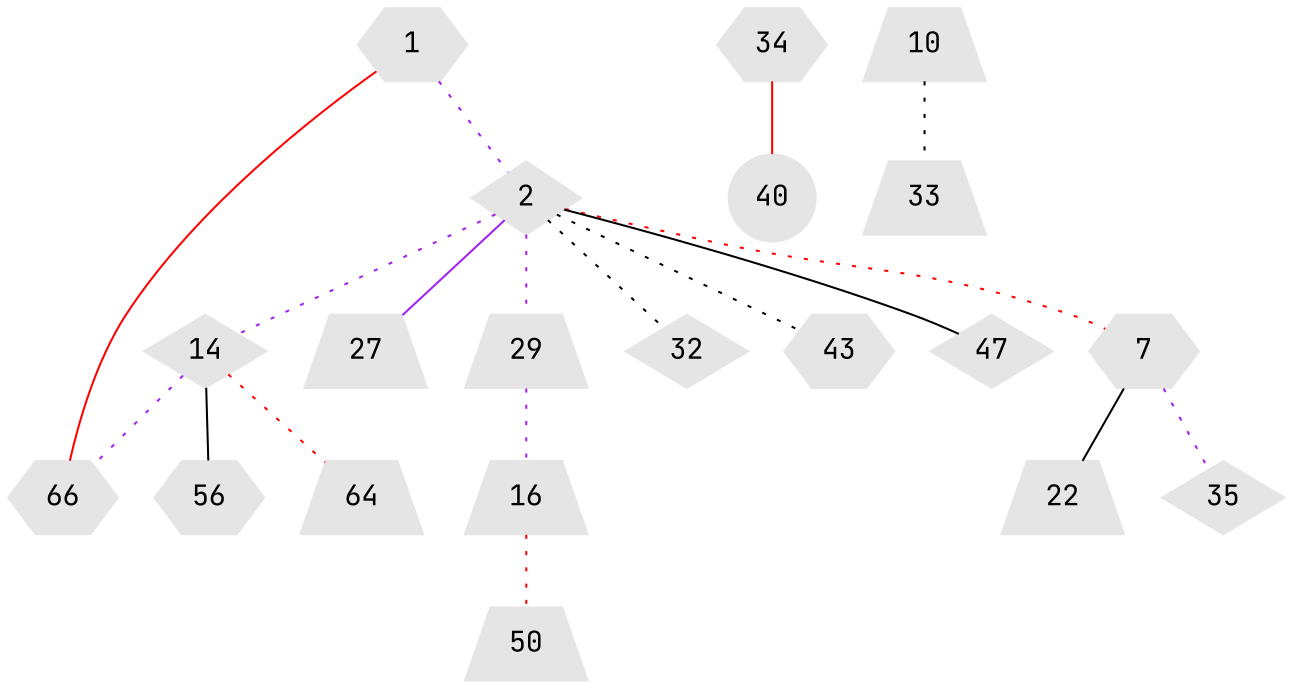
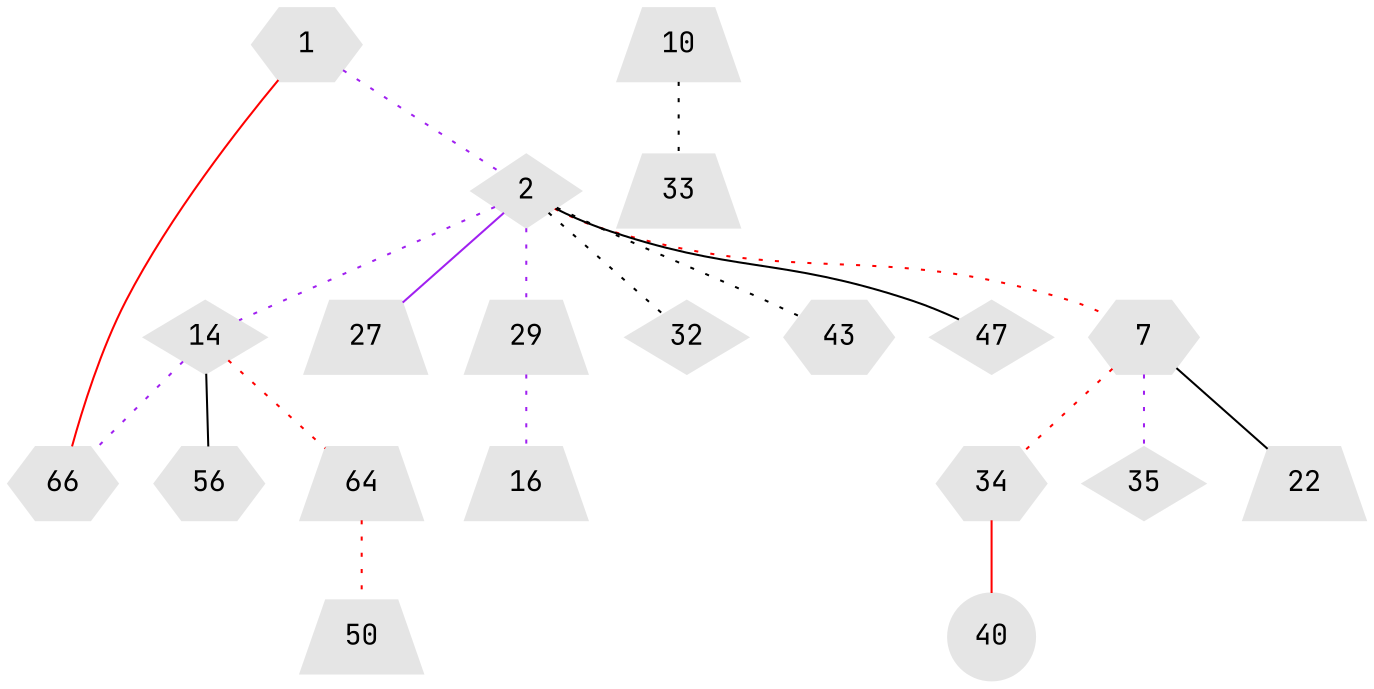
none -> (1068, 410)
(526, 571) -> (362, 560)
